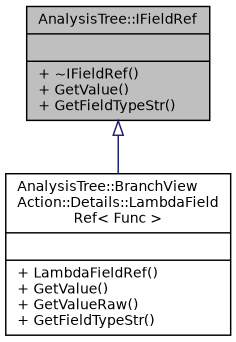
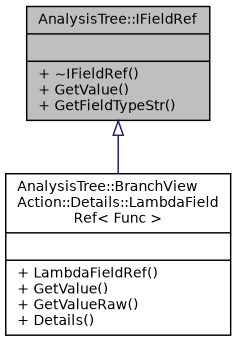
(86, 321) -> (56, 321)
